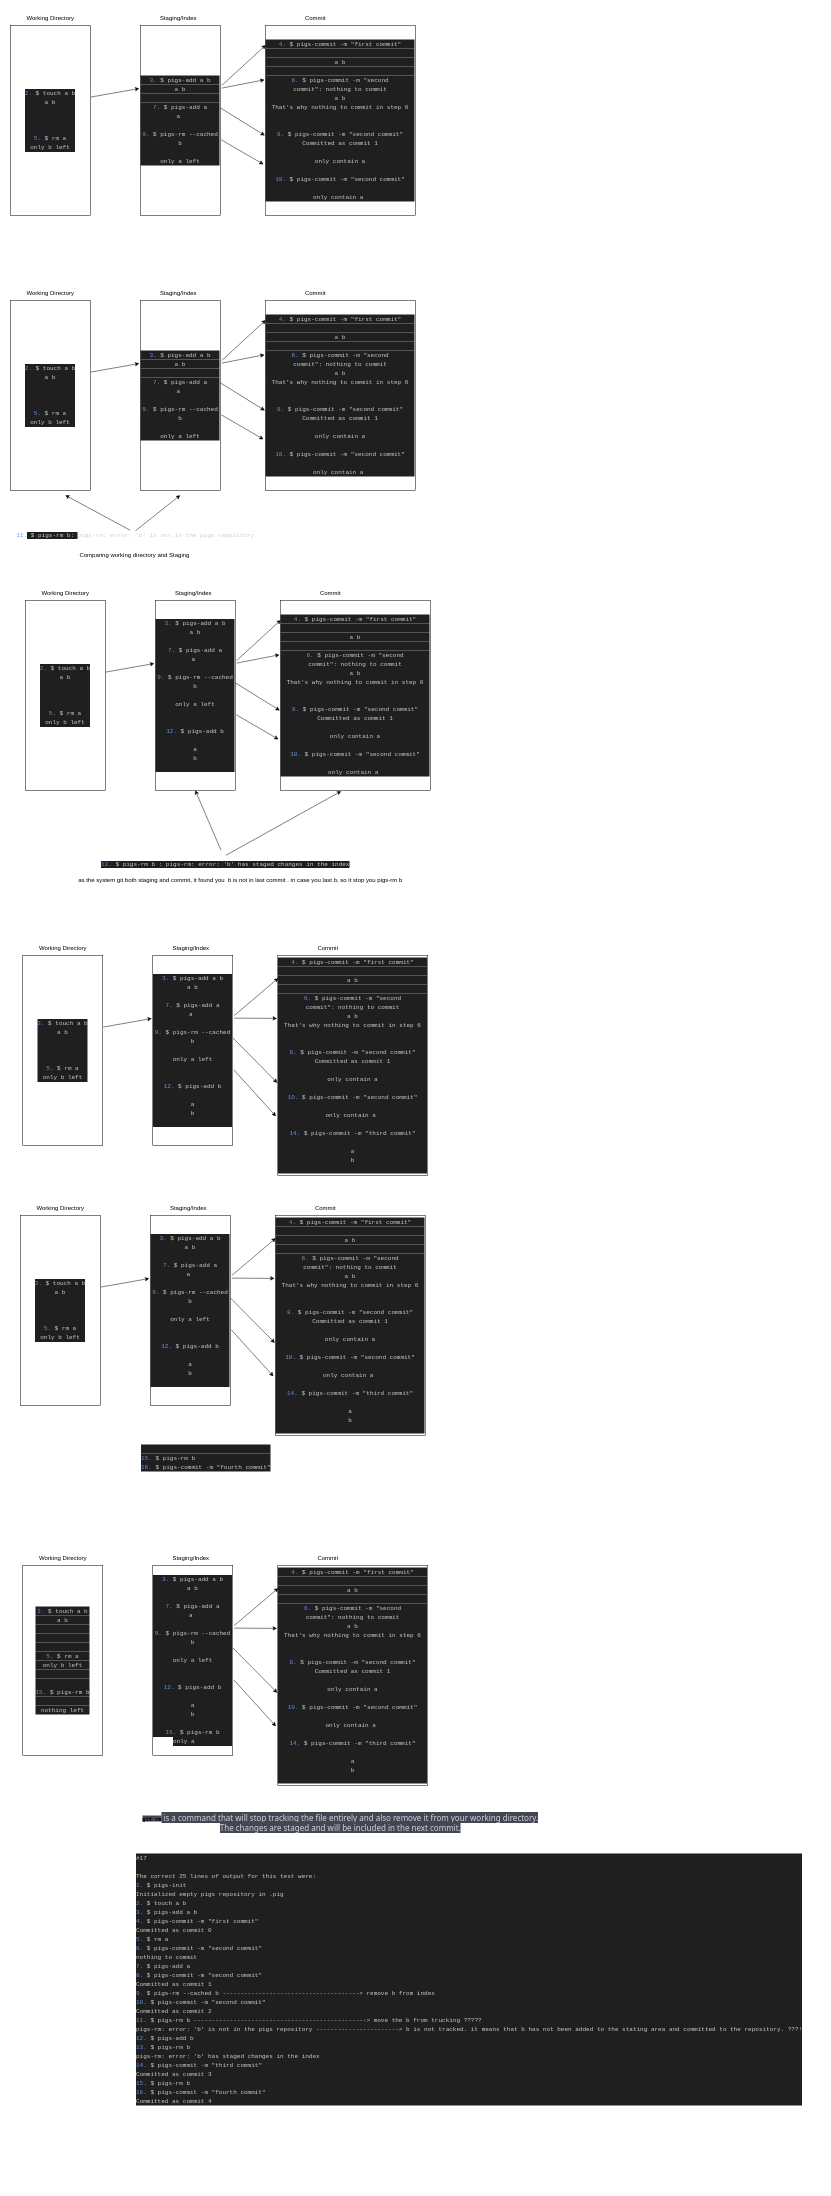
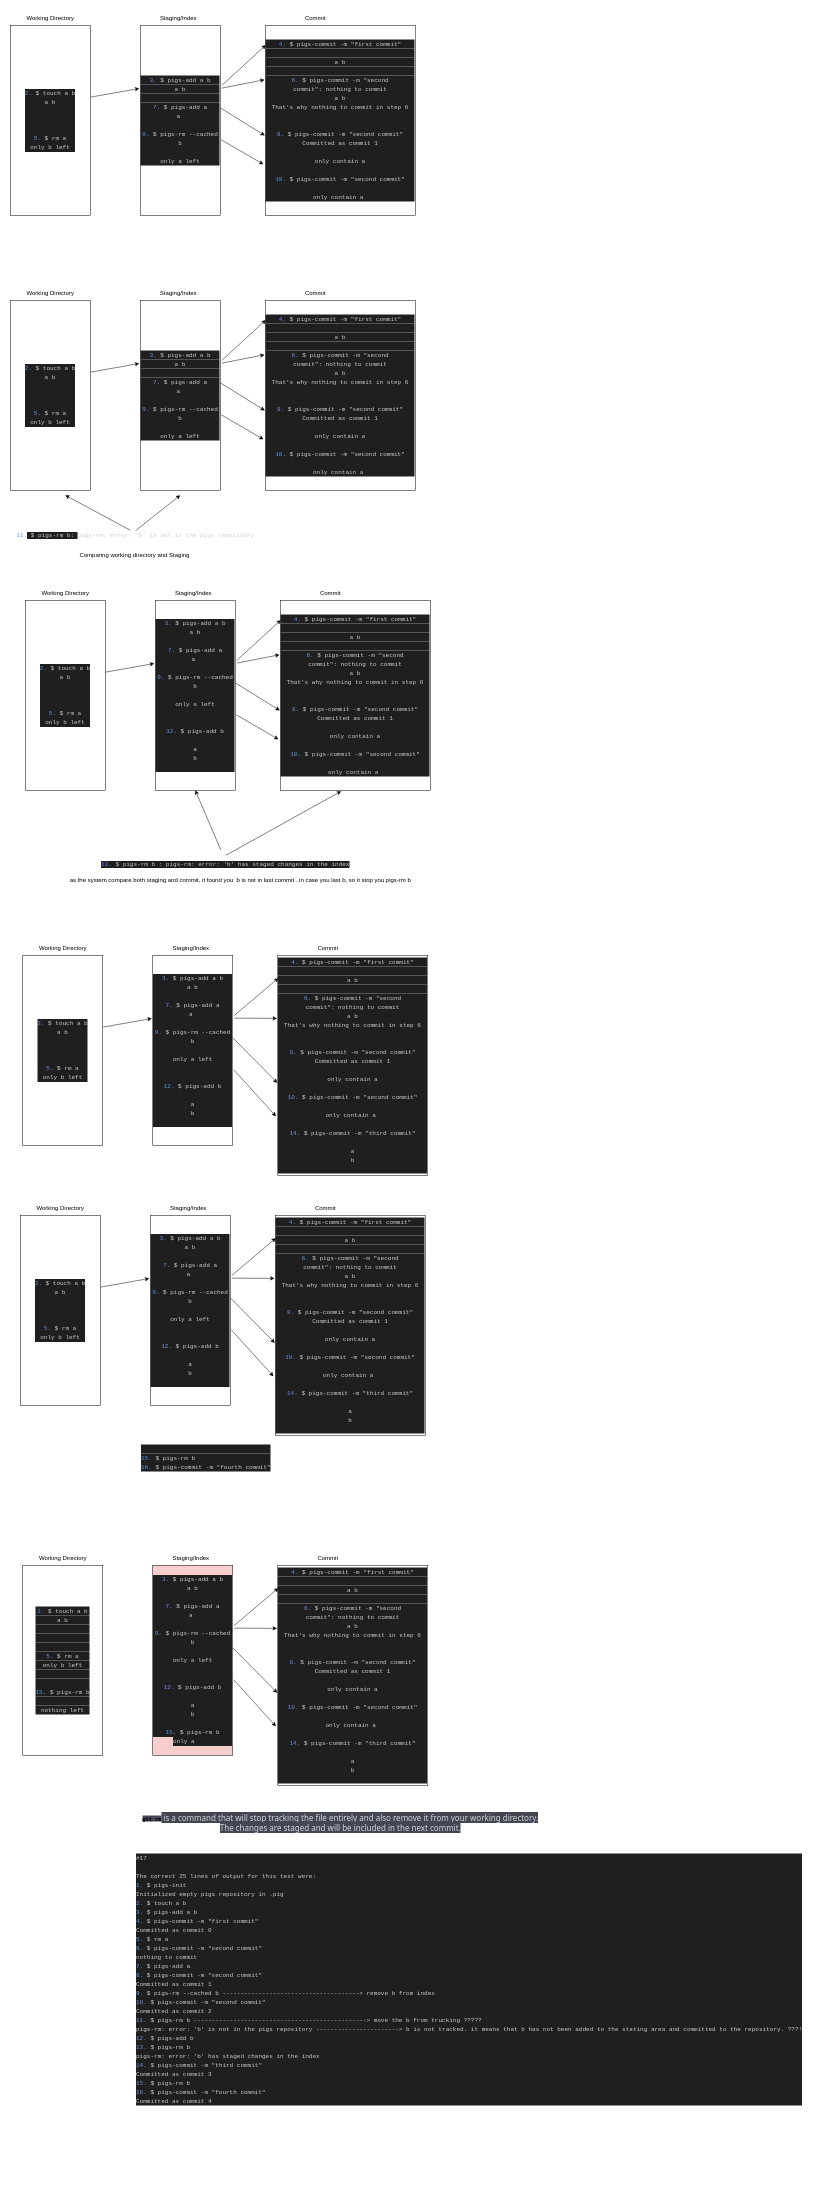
(241, 880) -> (241, 880)
(193, 1660) -> (193, 1660)
